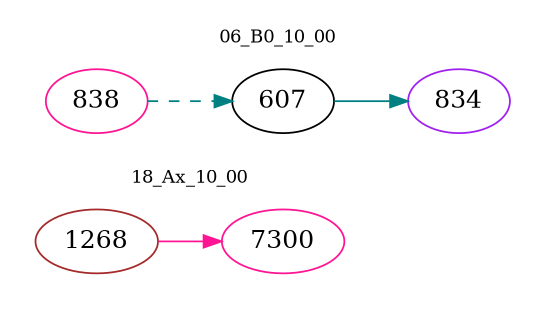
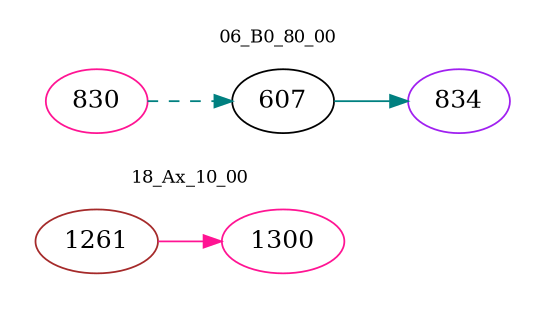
(278, 38) -> (278, 38)
(97, 101) -> (97, 101)
(97, 241) -> (97, 241)
(283, 241) -> (283, 241)
